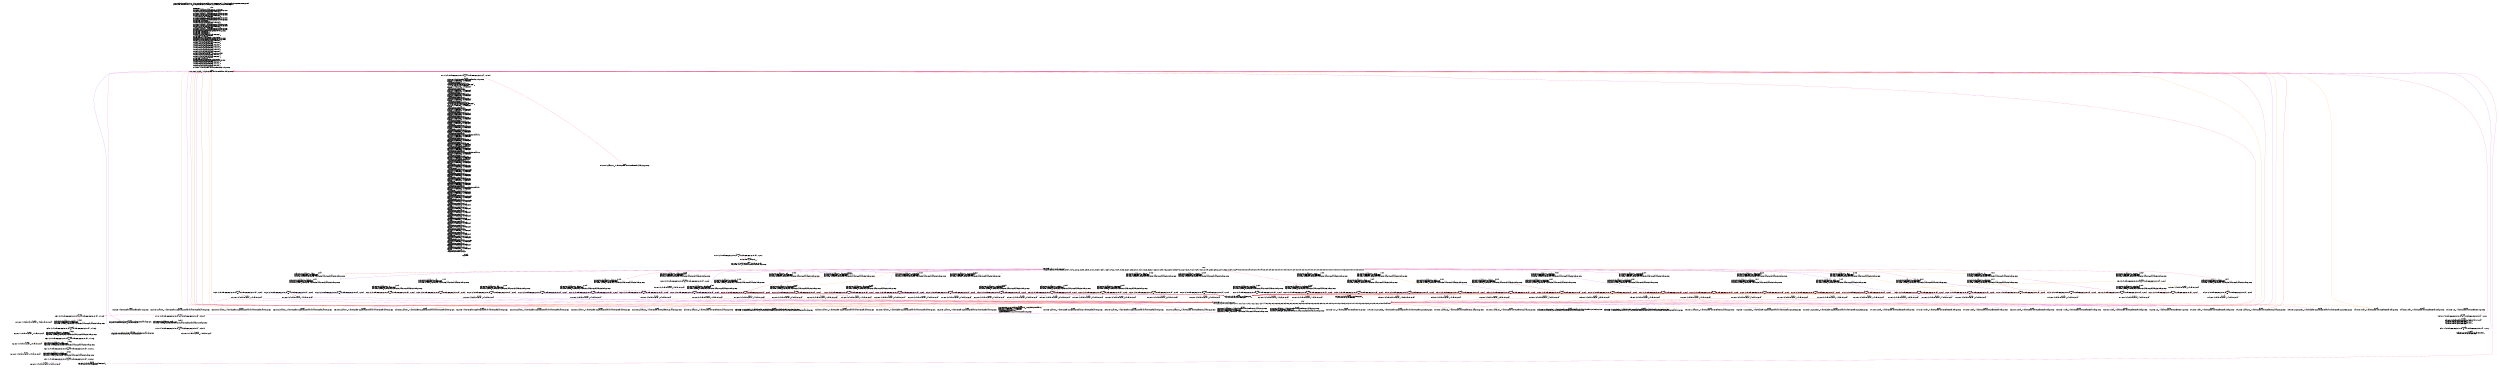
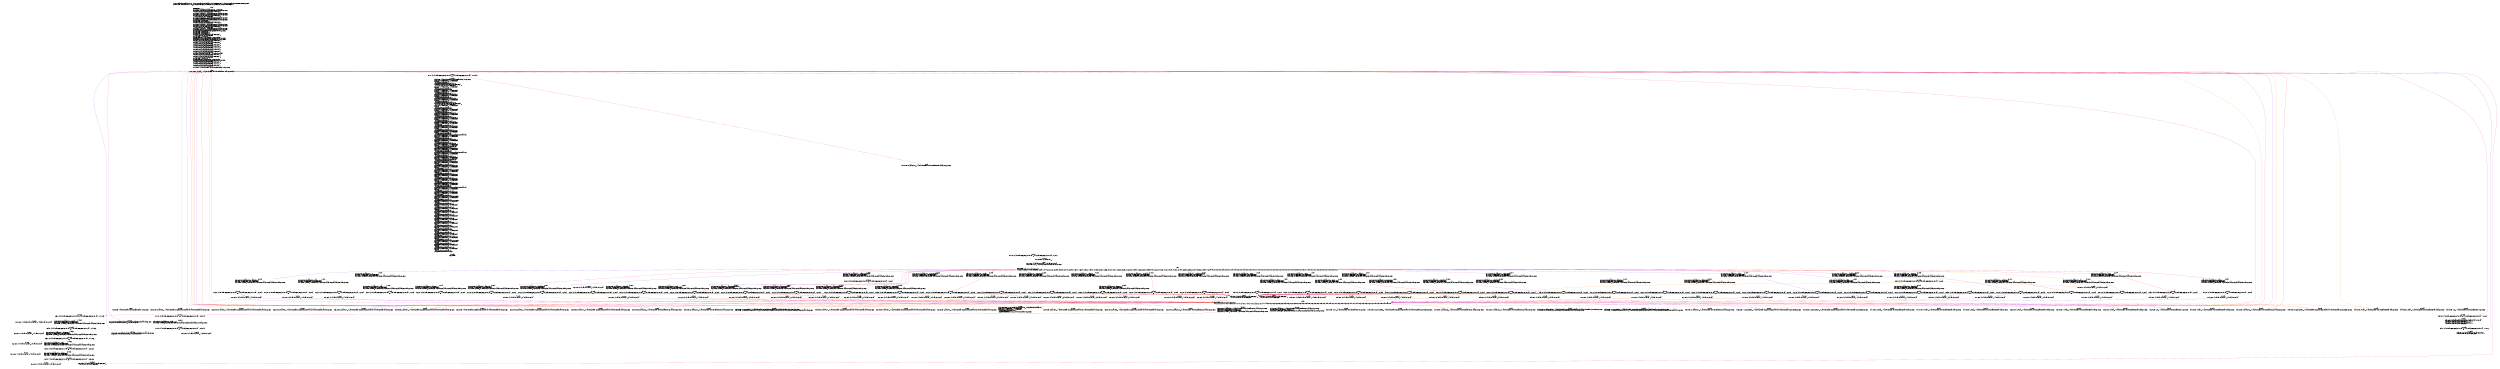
(1004, 287) -> none
